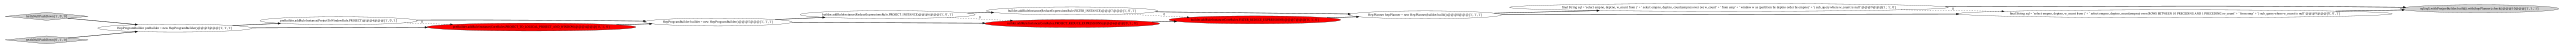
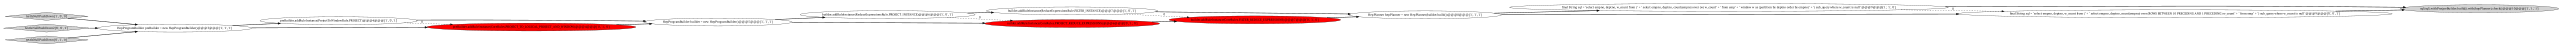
none -> (47, 28)
